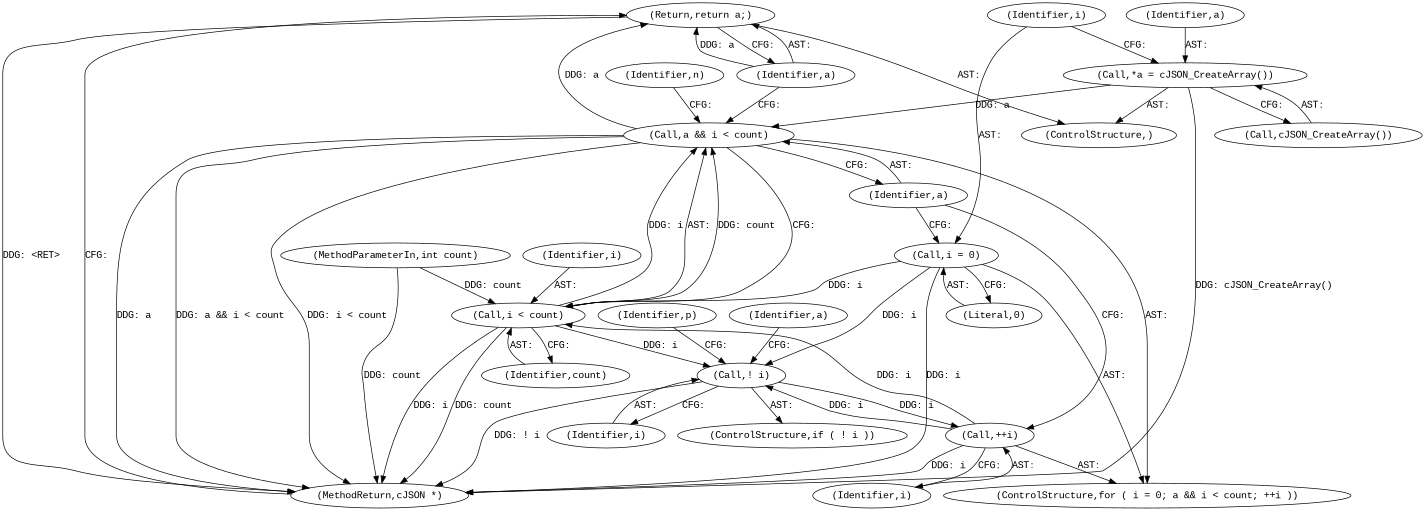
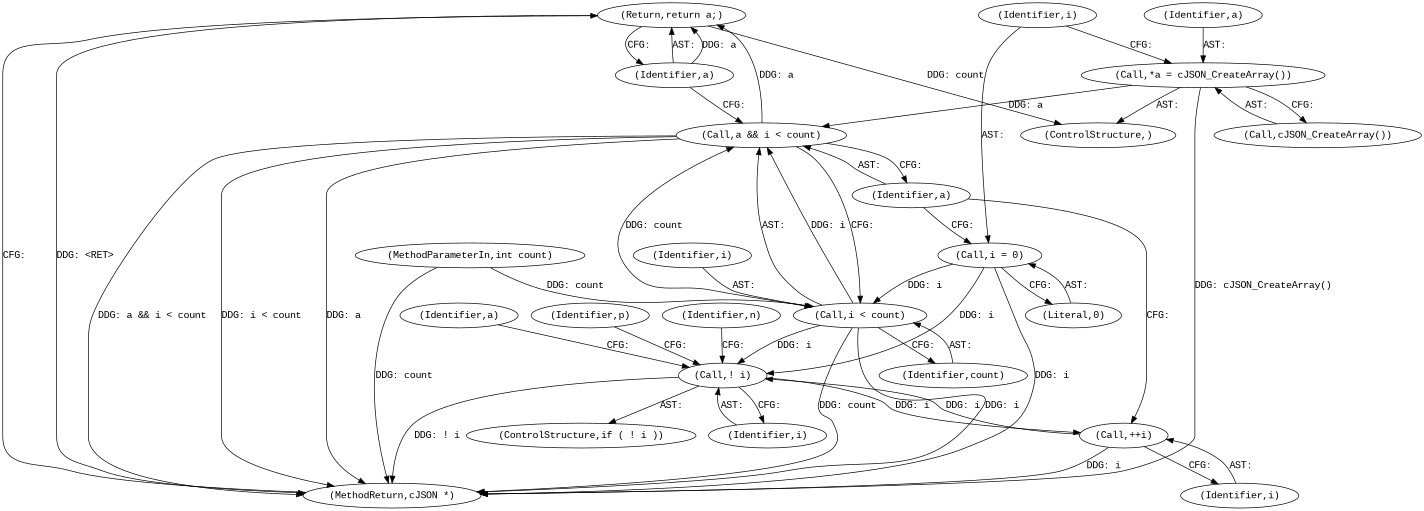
(972, 75) -> (956, 75)
(685, 102) -> (722, 342)
(785, 337) -> none
(1147, 496) -> none
